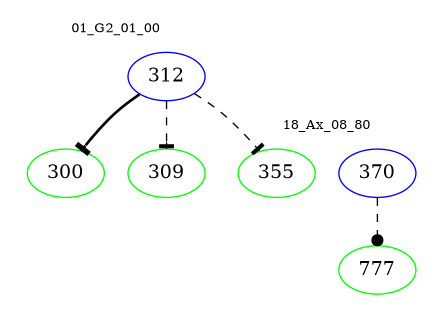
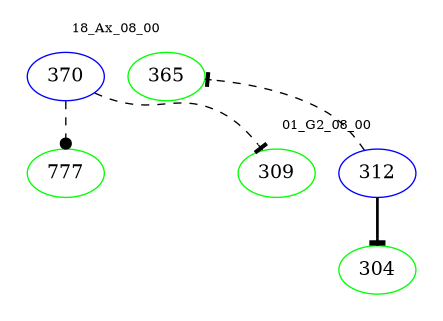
(116, 29) -> (327, 126)
(167, 122) -> (182, 103)
(327, 126) -> (116, 29)
(66, 173) -> (377, 270)
(277, 173) -> (167, 77)
